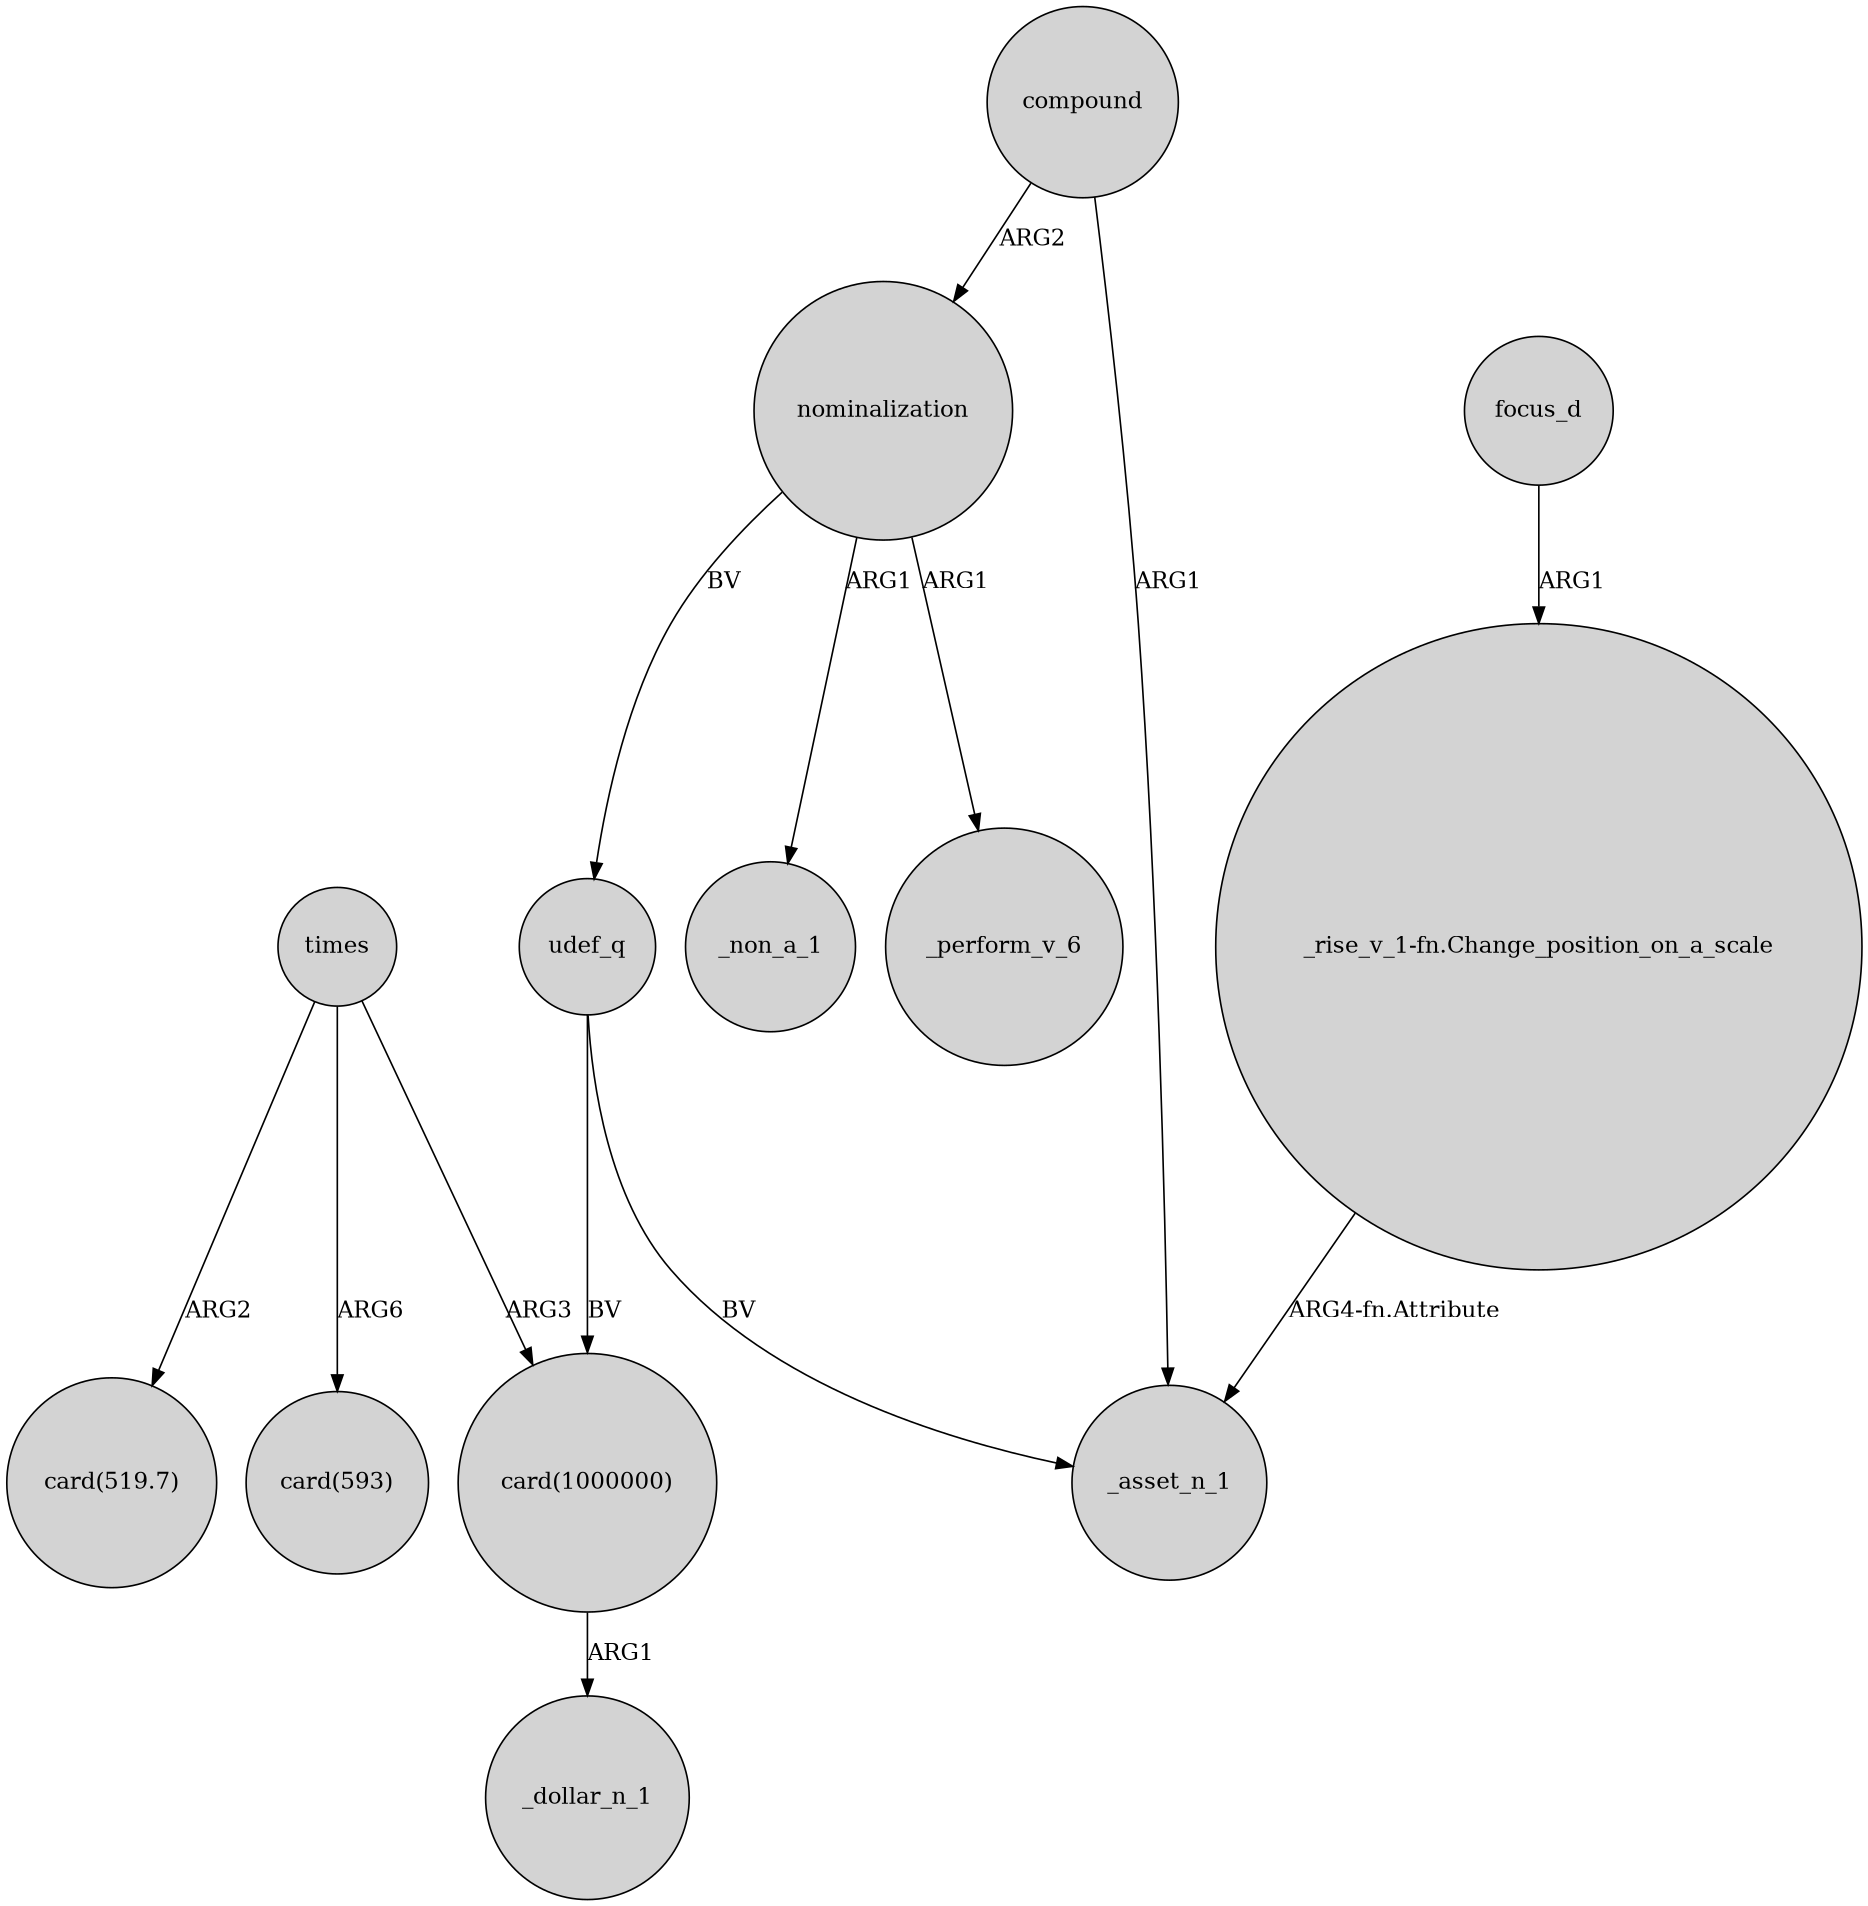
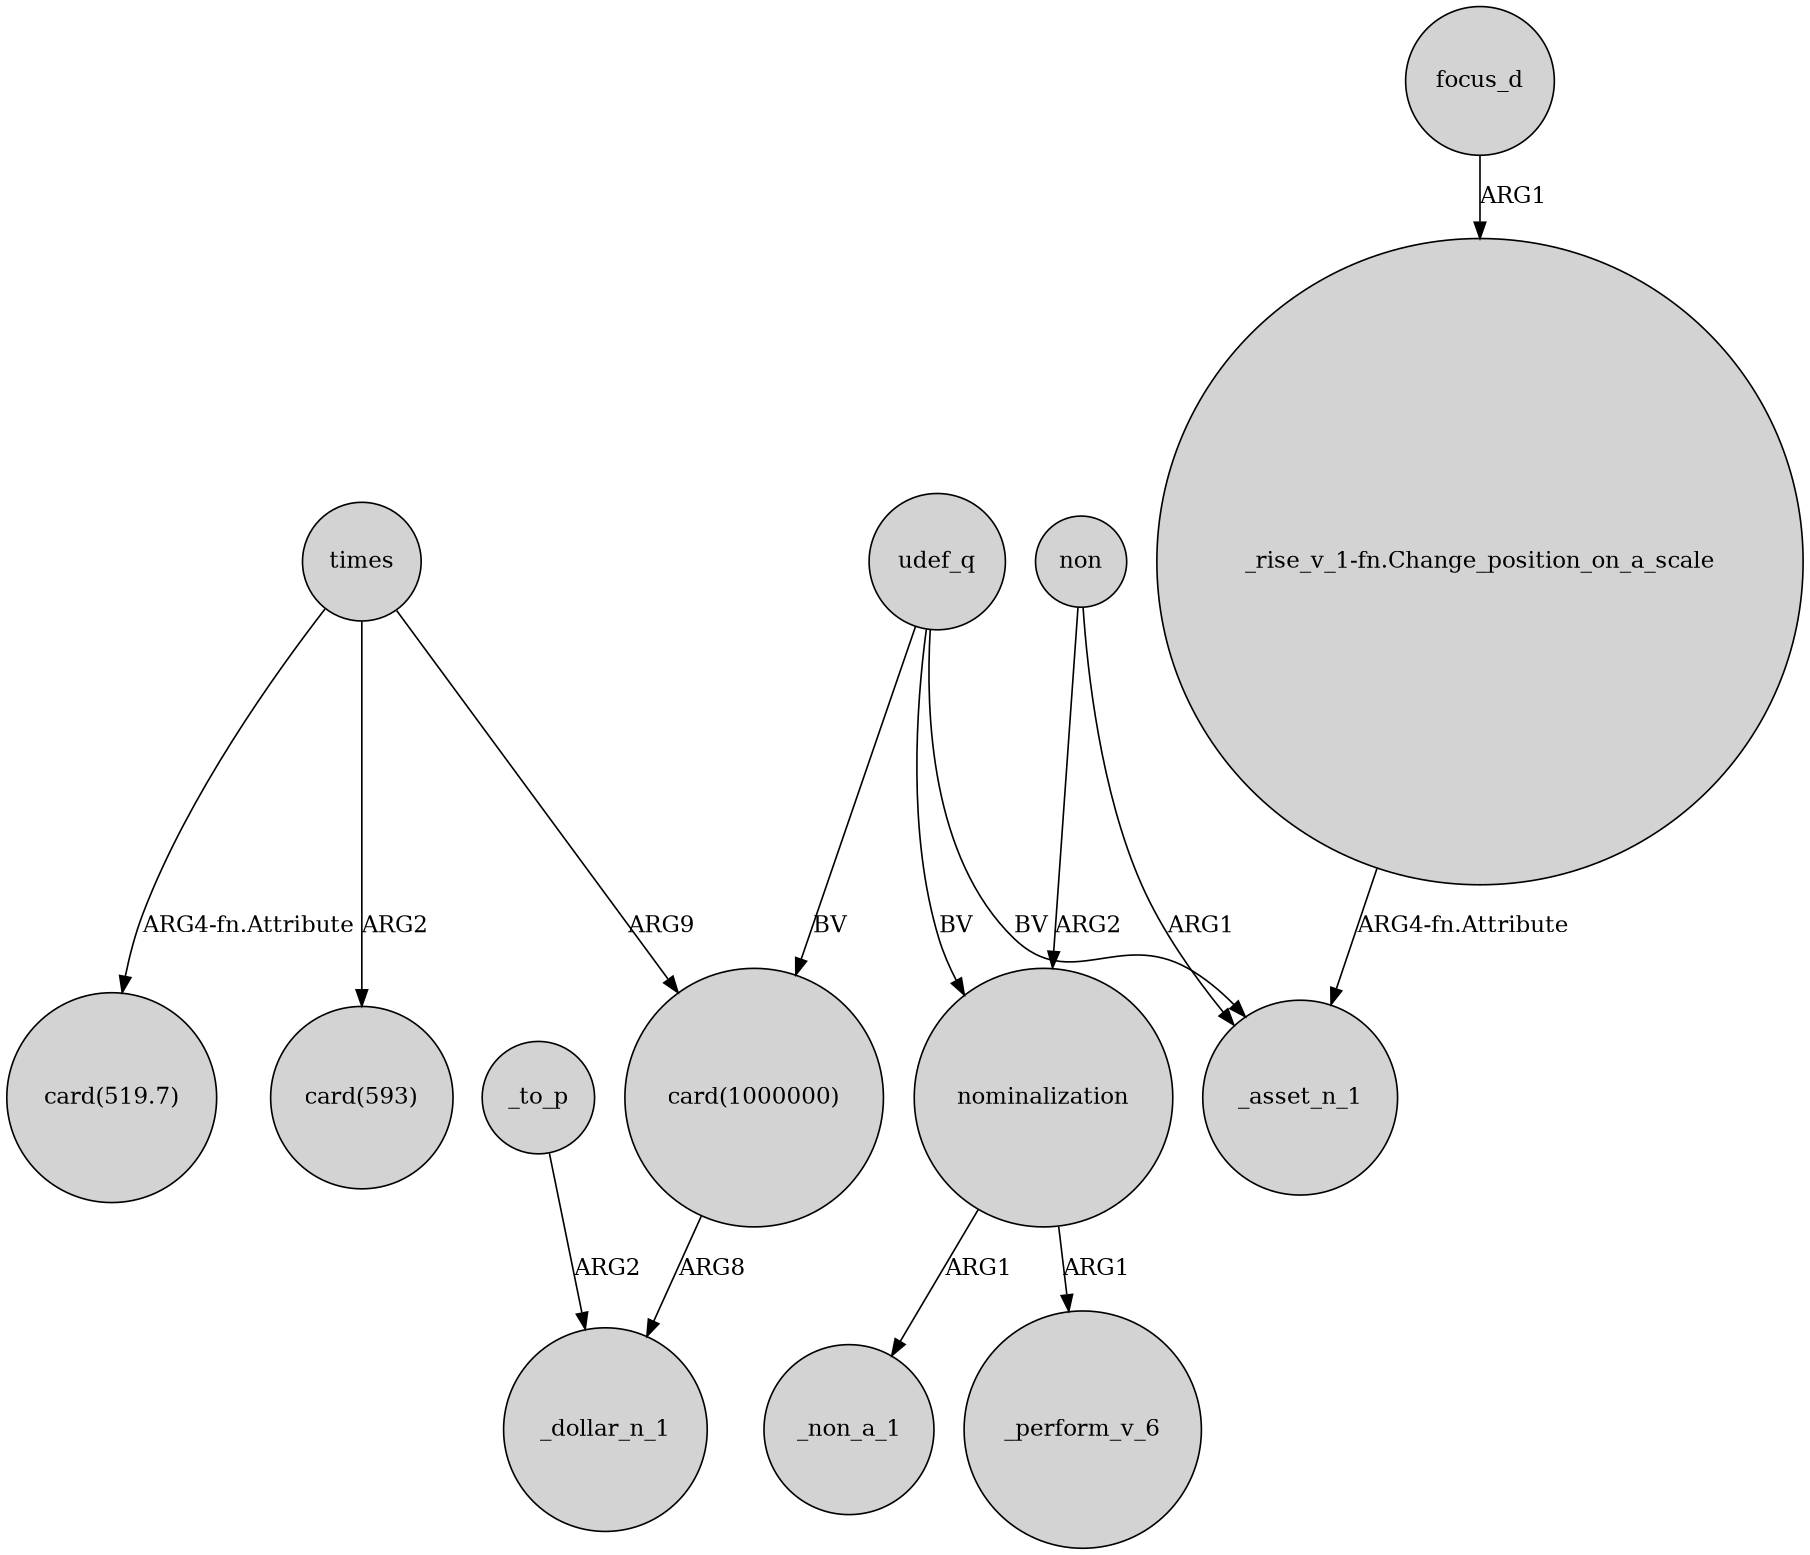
(1083, 102) -> (1081, 562)
(653, 659) -> (918, 807)
none -> (538, 1098)
(219, 1311) -> (249, 926)
(371, 1311) -> (395, 926)
(539, 1311) -> (662, 926)
(621, 1654) -> (712, 1269)
